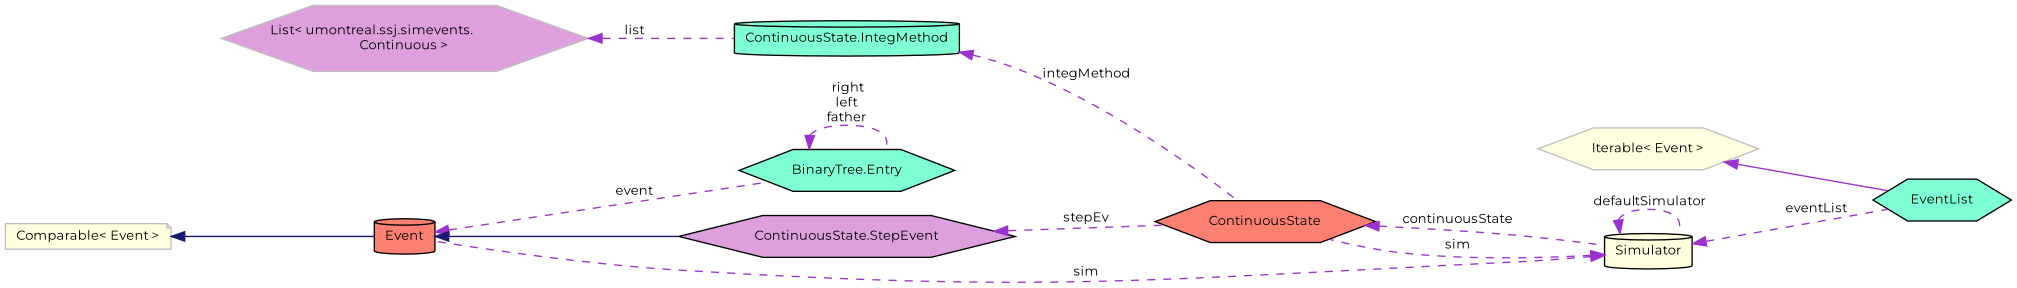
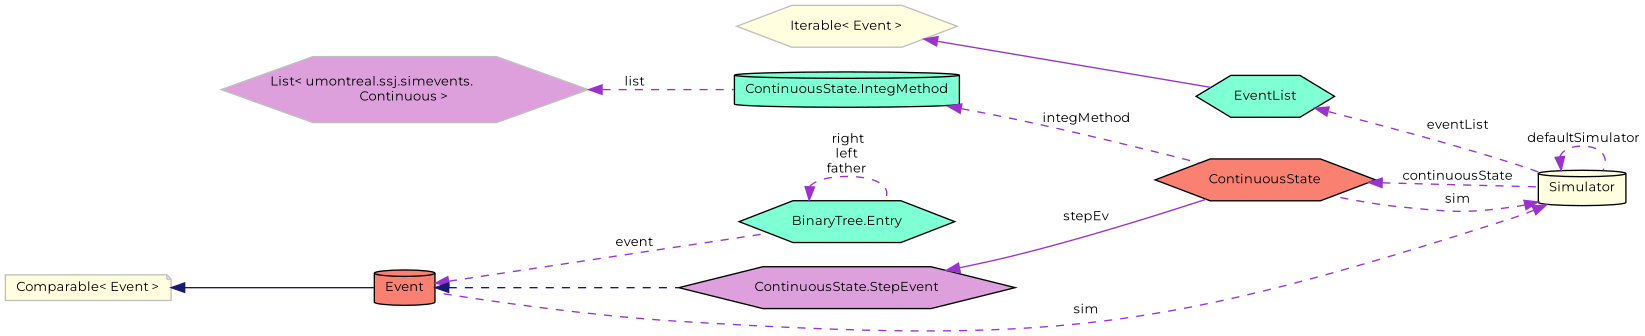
(1797, 225) -> (1434, 140)
(1086, 228) -> (1084, 237)
(563, 236) -> (563, 288)
